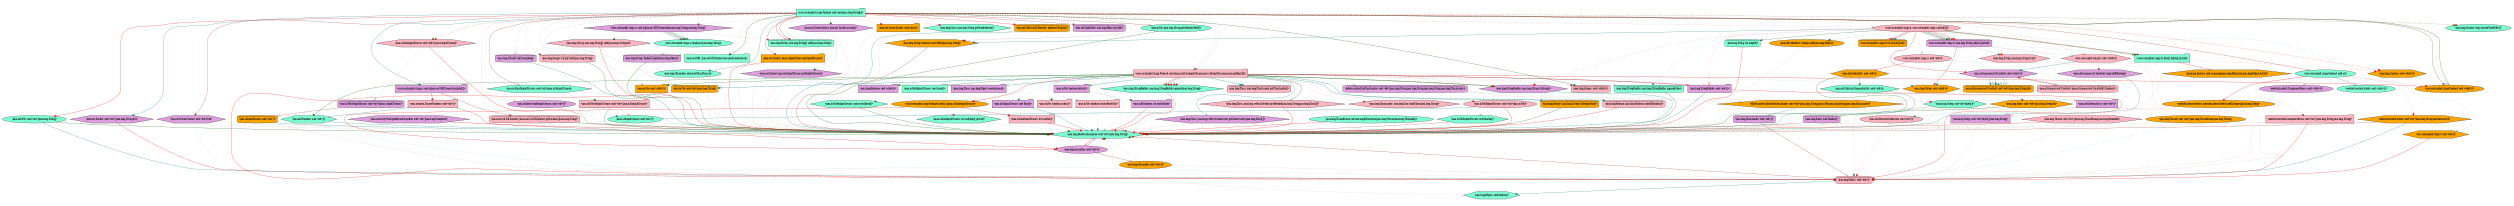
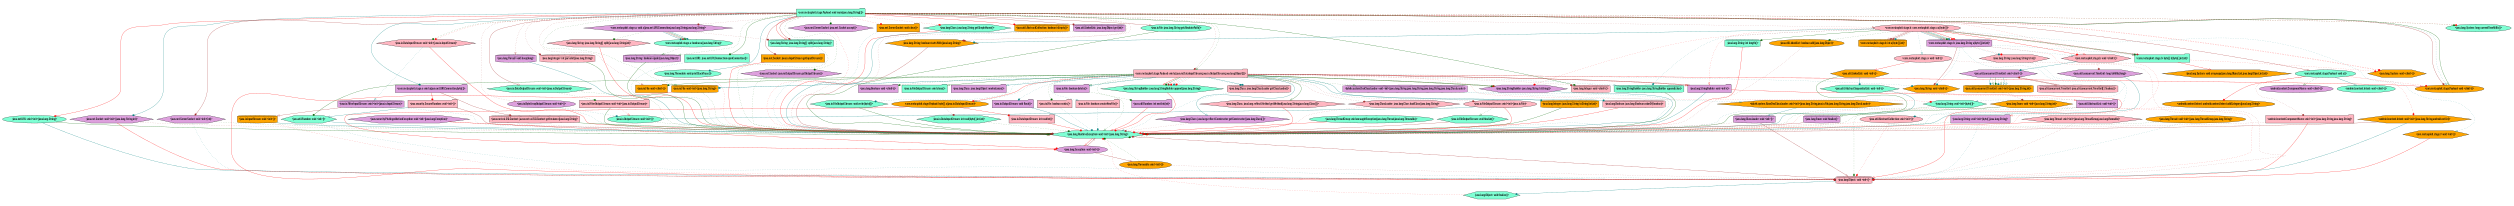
(1906, 67) -> (2008, 42)
none -> (785, 121)
